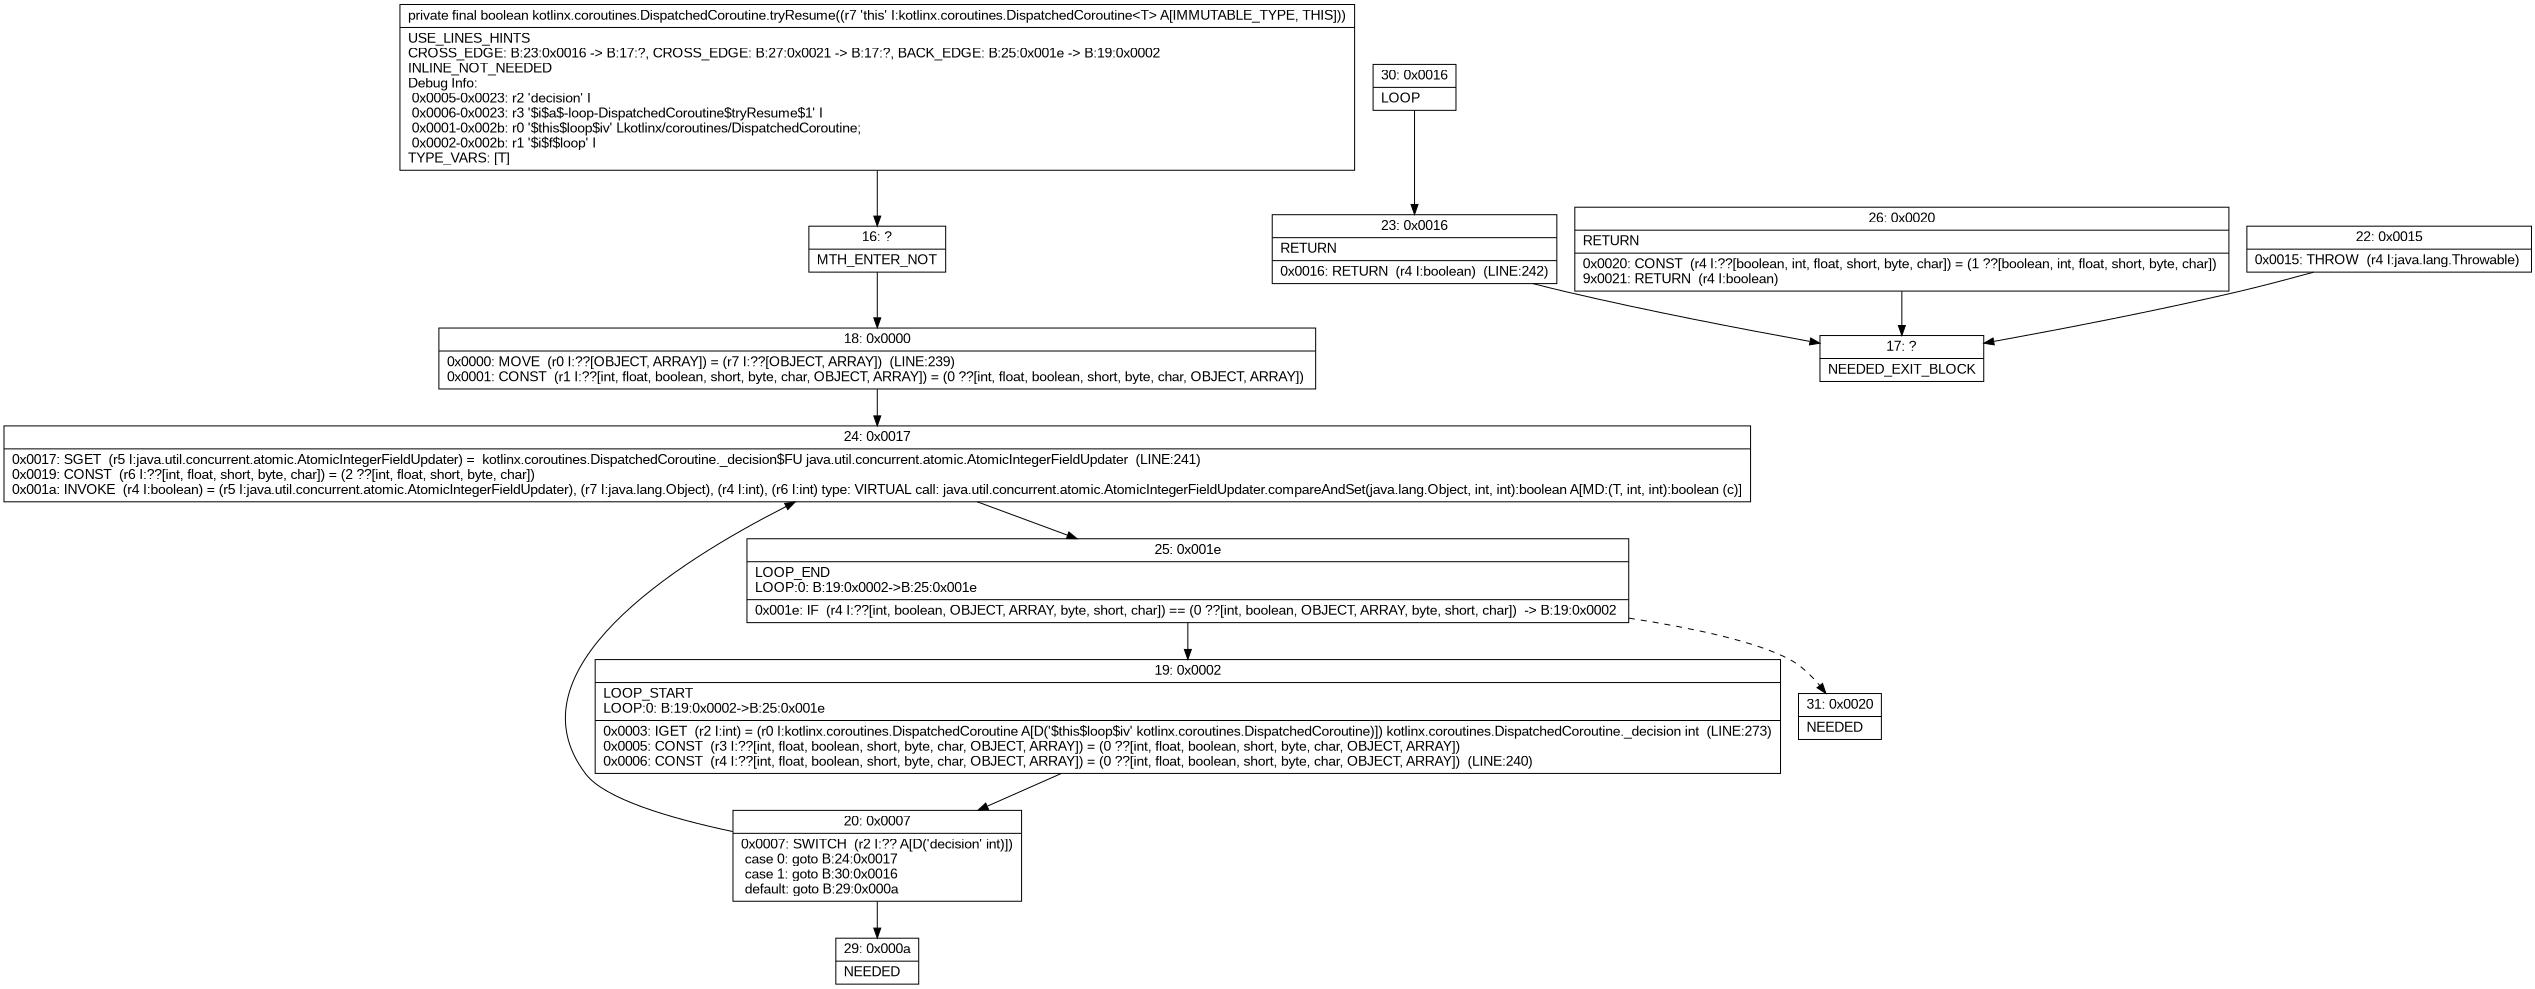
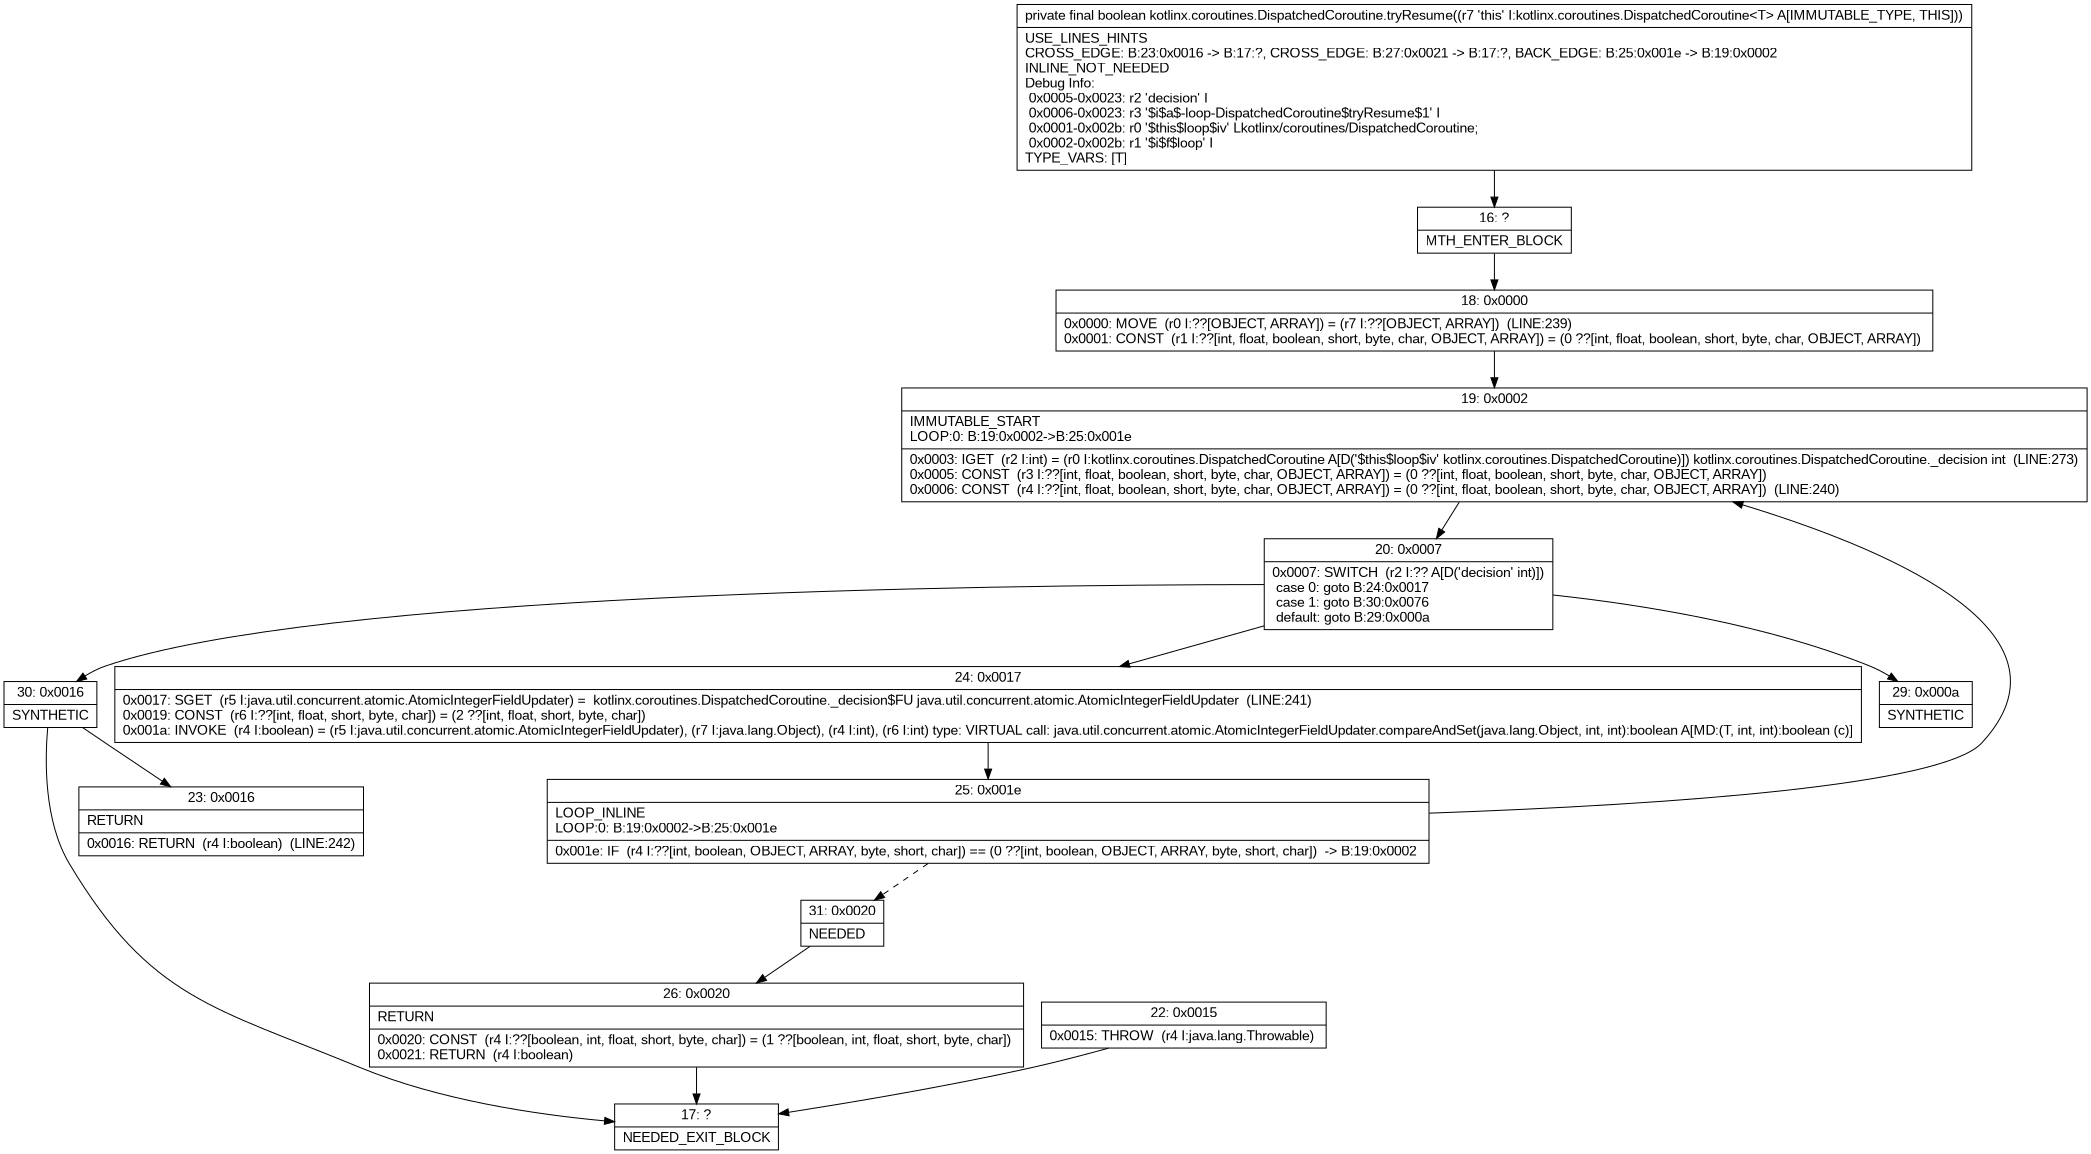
(1401, 98) -> (50, 716)
(877, 260) -> (1494, 241)
(1683, 279) -> (477, 1055)
(1671, 315) -> (243, 1020)
(877, 402) -> (1494, 364)
(793, 573) -> (601, 813)
none -> (671, 598)
(649, 694) -> (975, 422)
(819, 874) -> (1351, 603)
none -> (788, 962)
(872, 972) -> (1926, 716)
